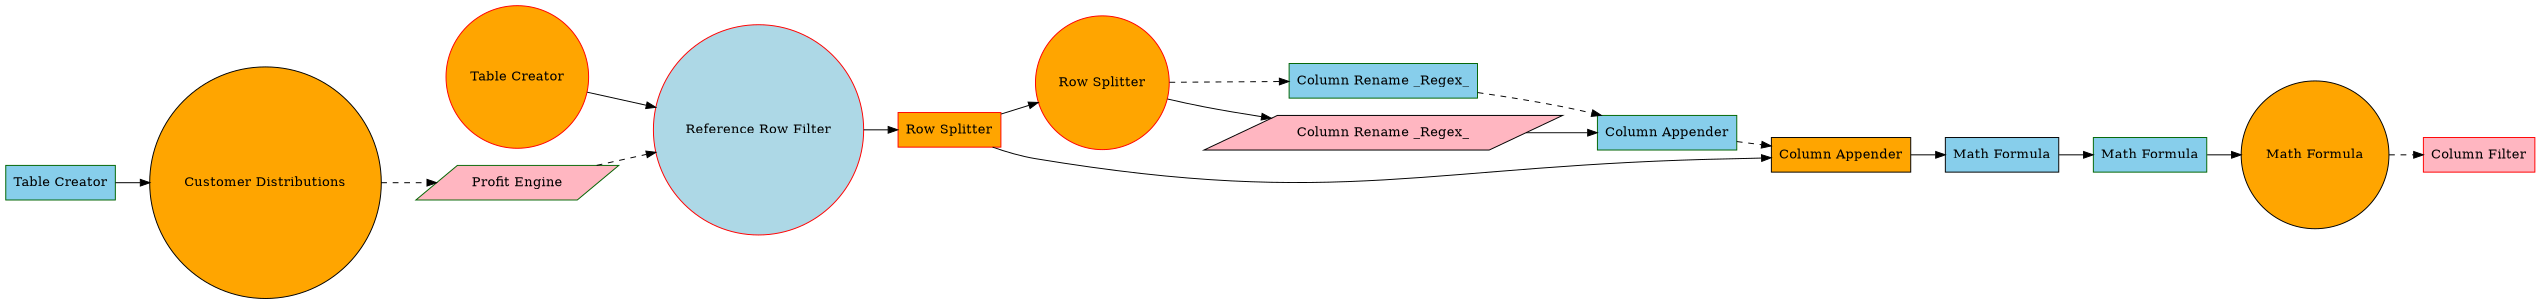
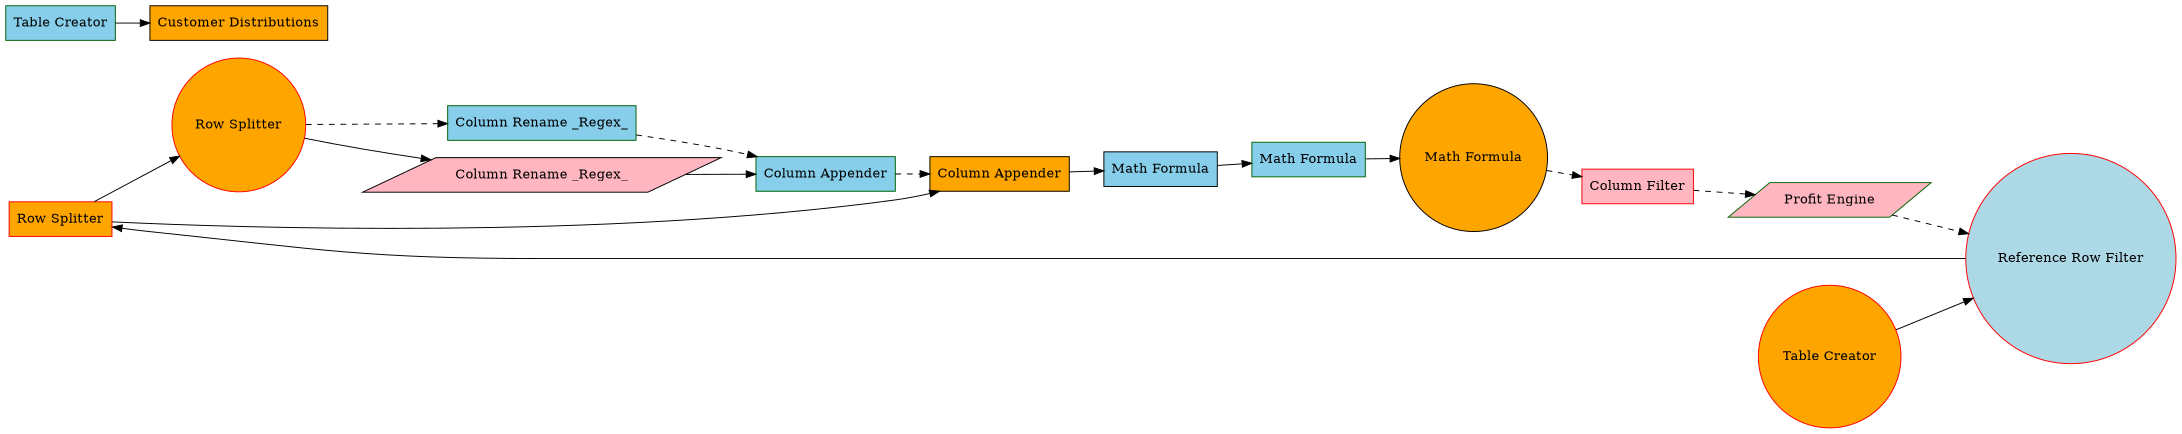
(265, 183) -> (239, 23)
(404, 183) -> (1720, 192)
